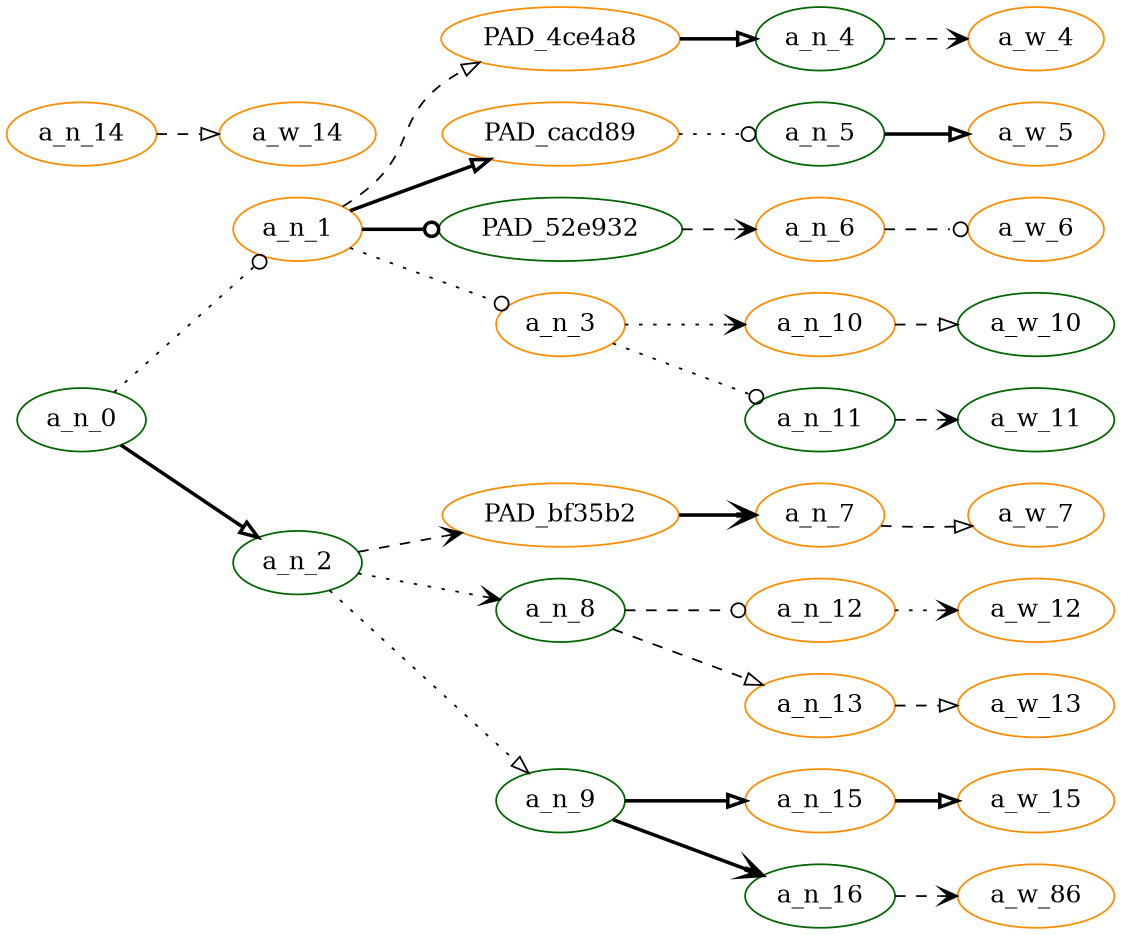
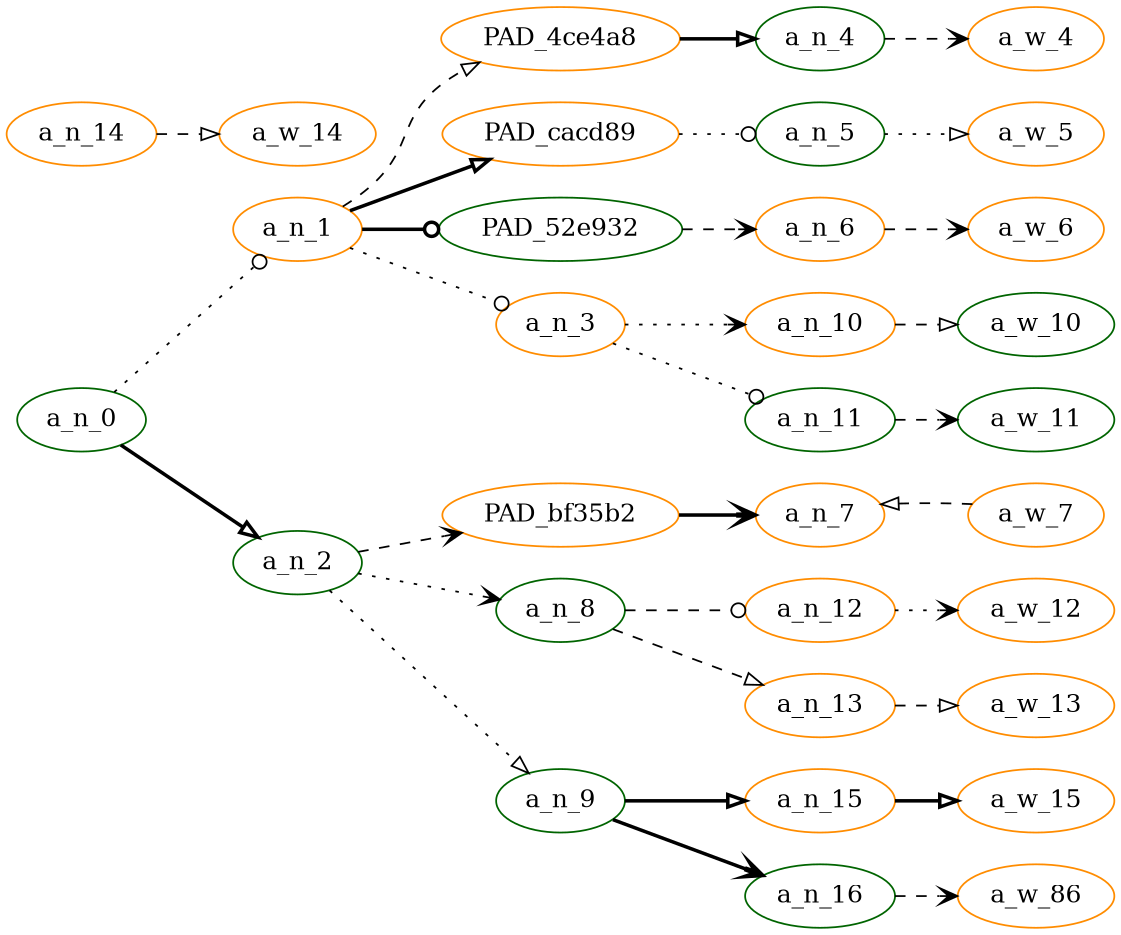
(917, 134) -> (917, 134)
(917, 229) -> (917, 229)
(918, 527) -> (936, 503)
